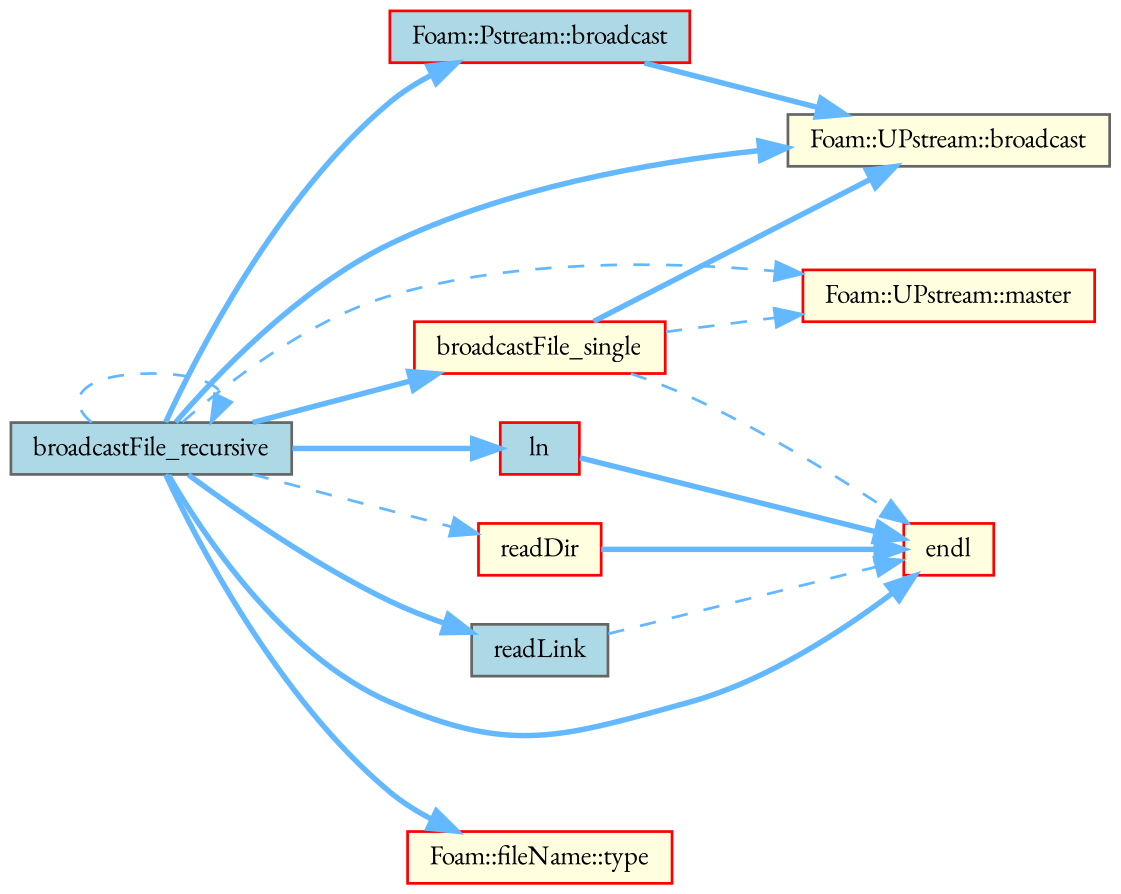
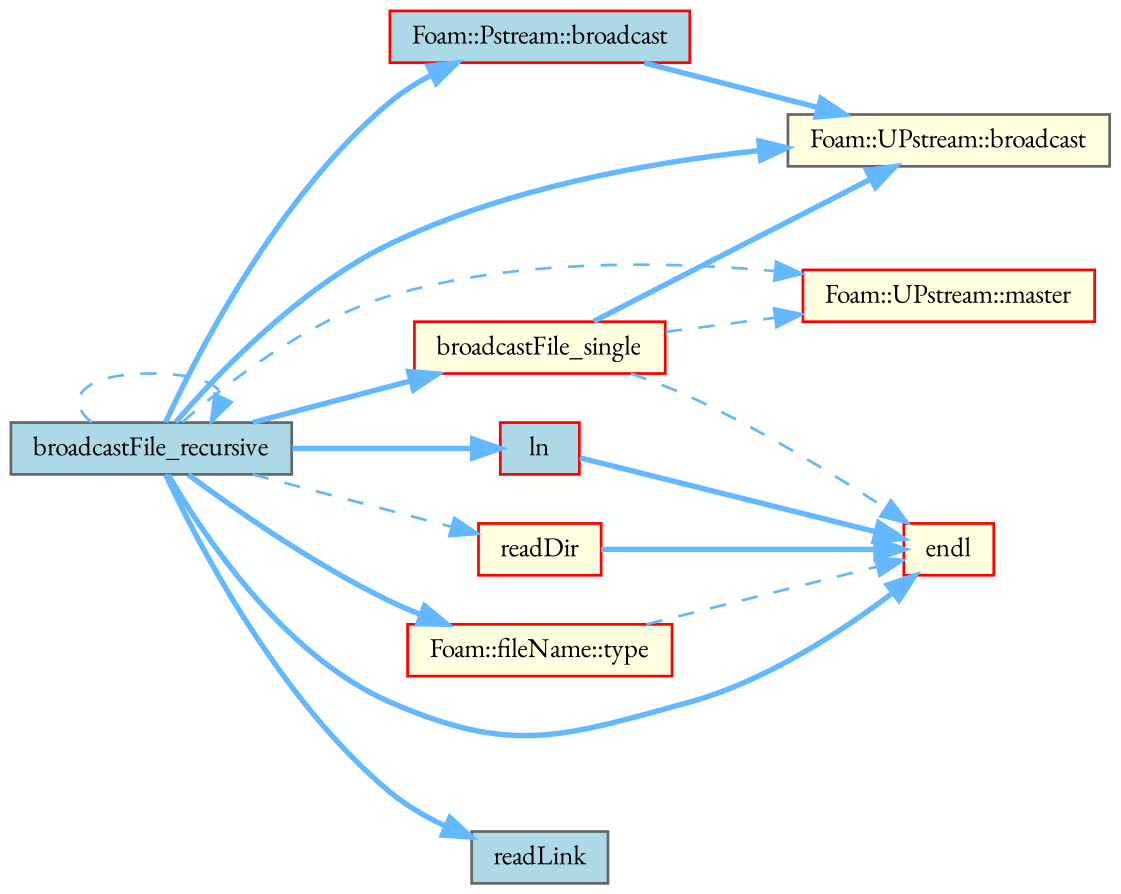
(742, 600) -> (762, 595)
